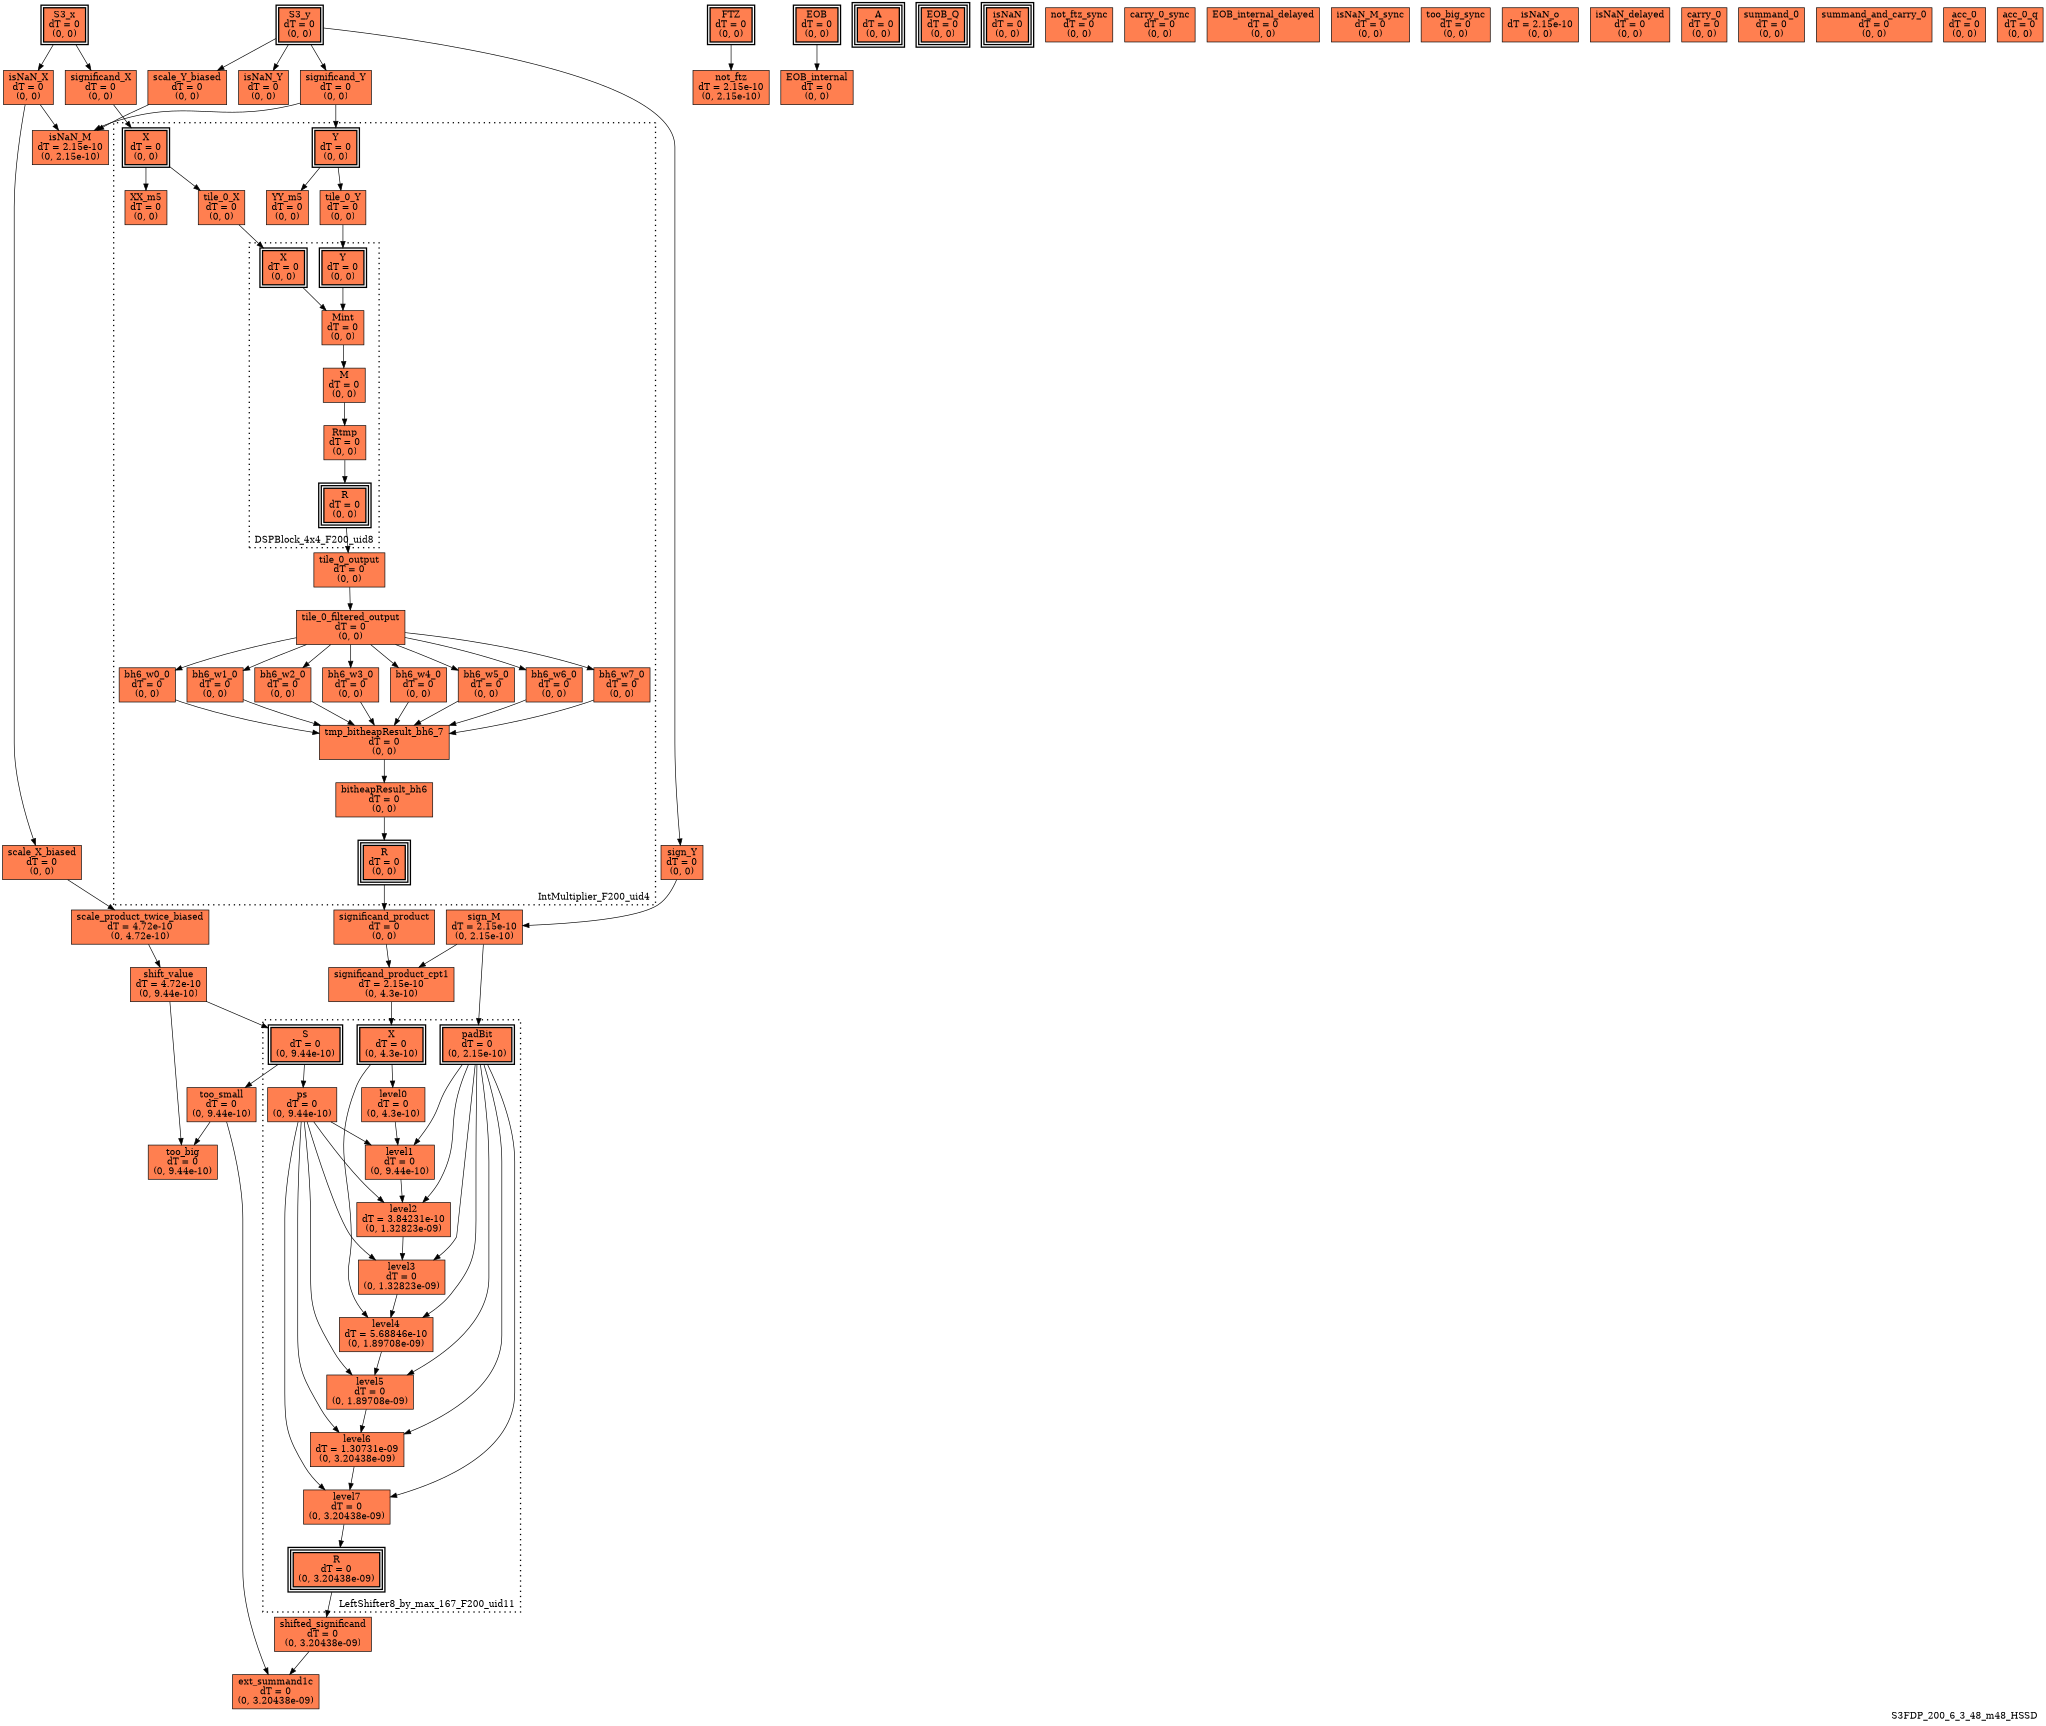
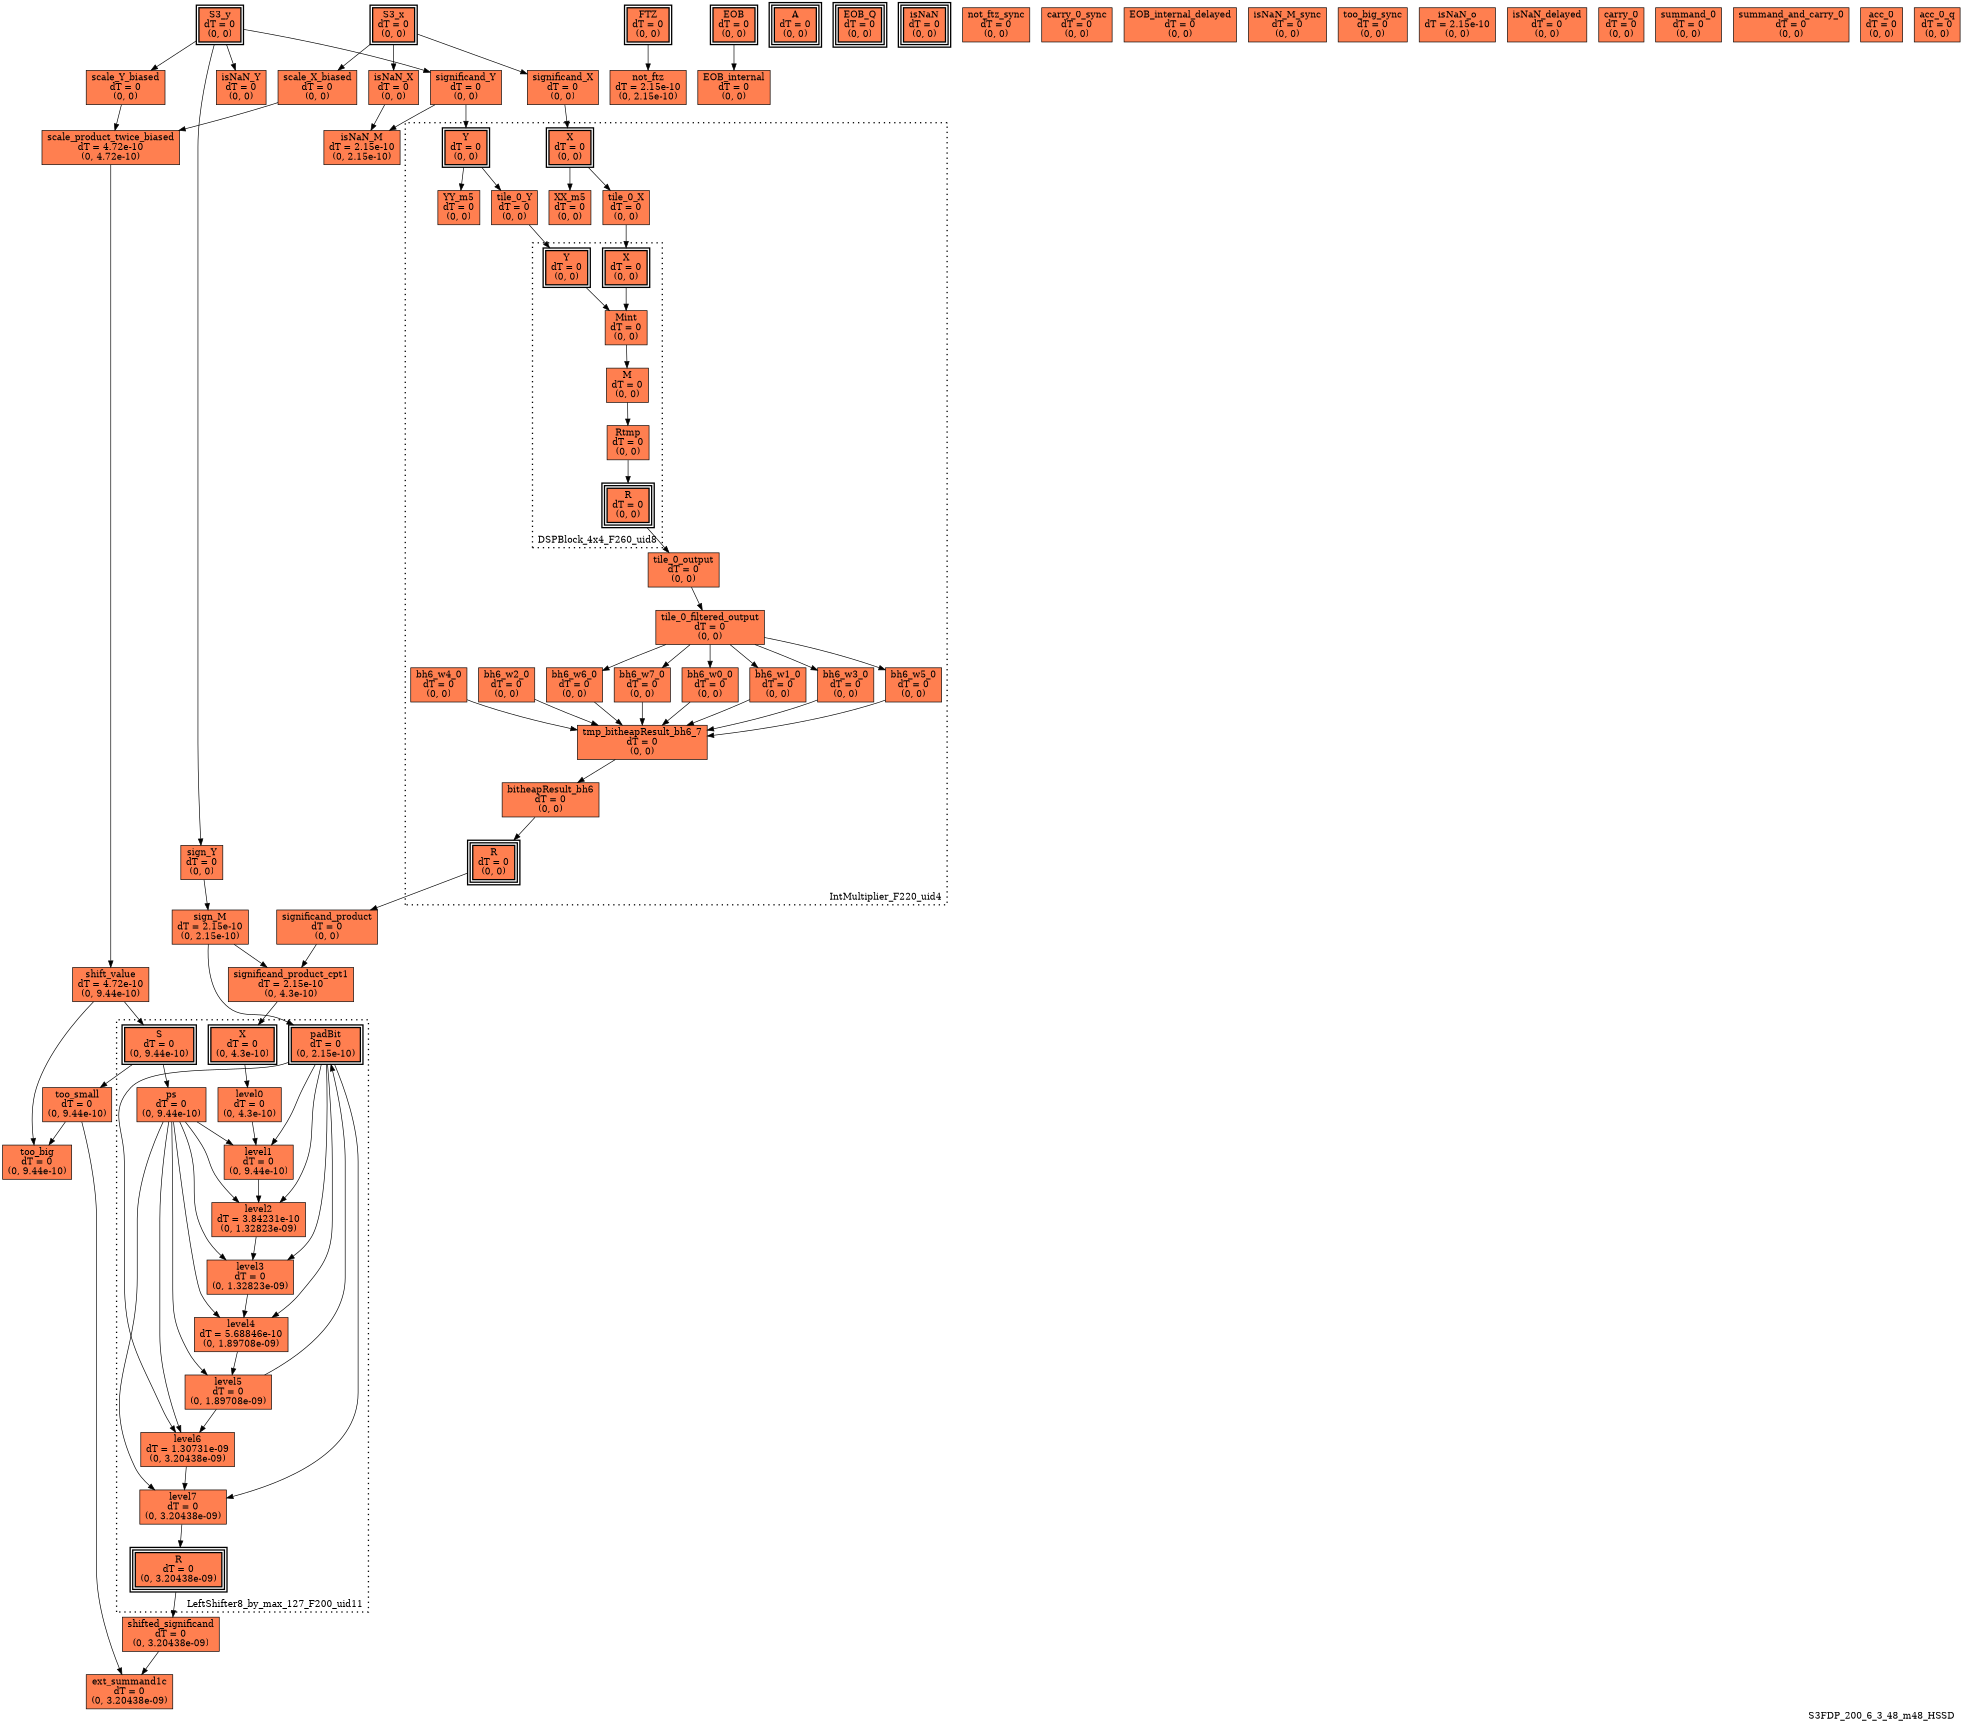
(129, 114) -> (119, 114)
(14, 473) -> (355, 56)
(314, 540) -> (597, 540)
(319, 654) -> none
(382, 654) -> none
(594, 897) -> (886, 897)
(347, 1187) -> (187, 1220)
(489, 1234) -> (345, 1240)
(427, 1605) -> (275, 1605)
